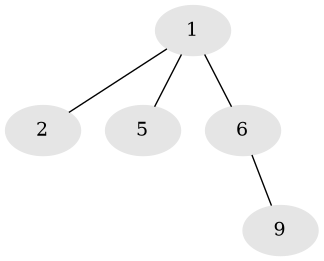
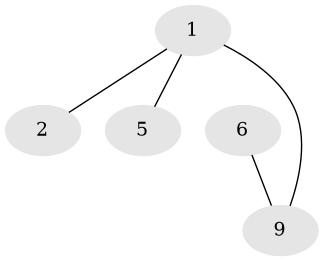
(218, 81) -> (295, 110)
